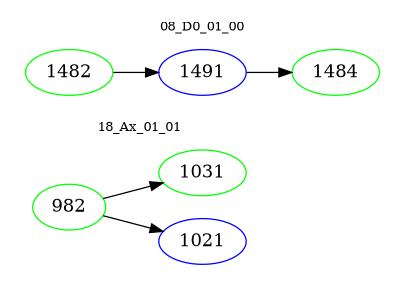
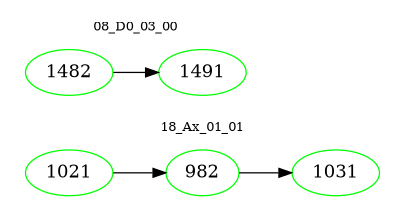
(202, 27) -> (136, 27)
(202, 72) -> (202, 72)
(336, 72) -> none
(127, 222) -> (133, 173)
(202, 241) -> (69, 173)
